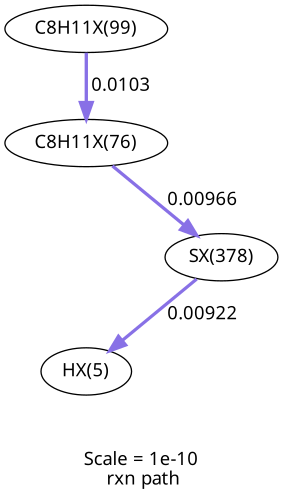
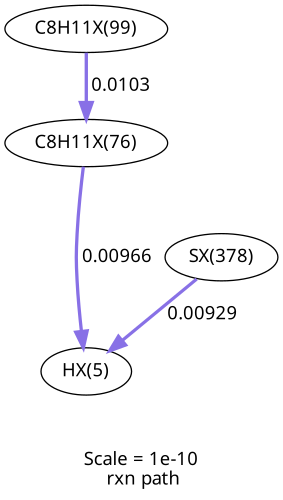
(148, 196) -> (76, 249)
(200, 314) -> (200, 314)
